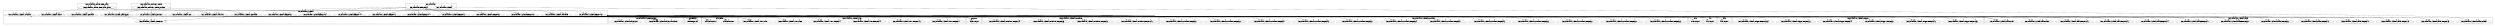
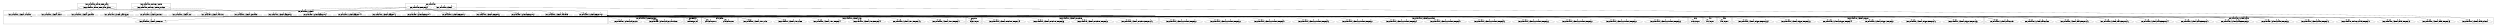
(2355, 22) -> (2356, 22)
